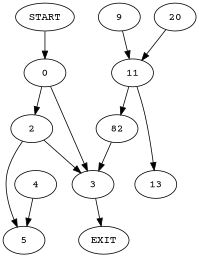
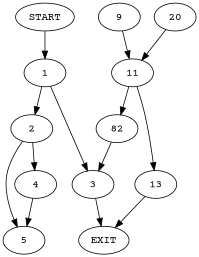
(45, 73) -> (45, 73)
(59, 154) -> (33, 153)
none -> (133, 209)
